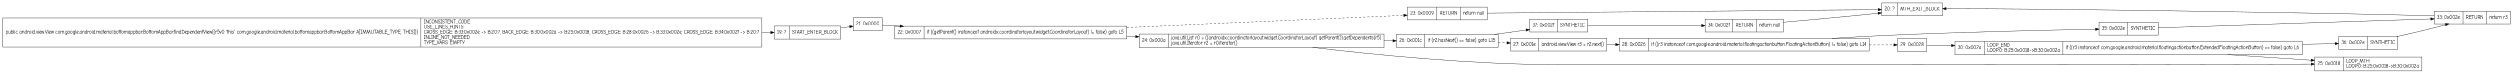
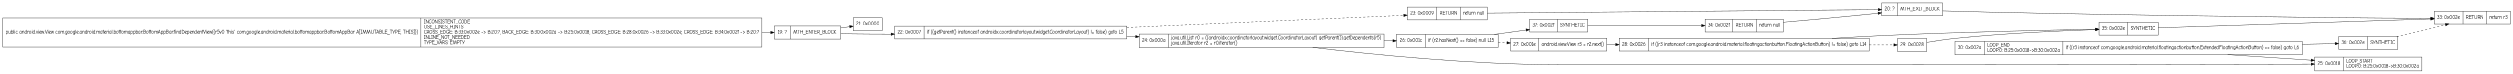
(2190, 11) -> (2187, 16)
(891, 26) -> (866, 34)
(2421, 31) -> (2421, 31)
(815, 32) -> (815, 32)
(1461, 41) -> (1461, 41)
(1939, 45) -> (2011, 34)
(2358, 61) -> (2359, 61)
